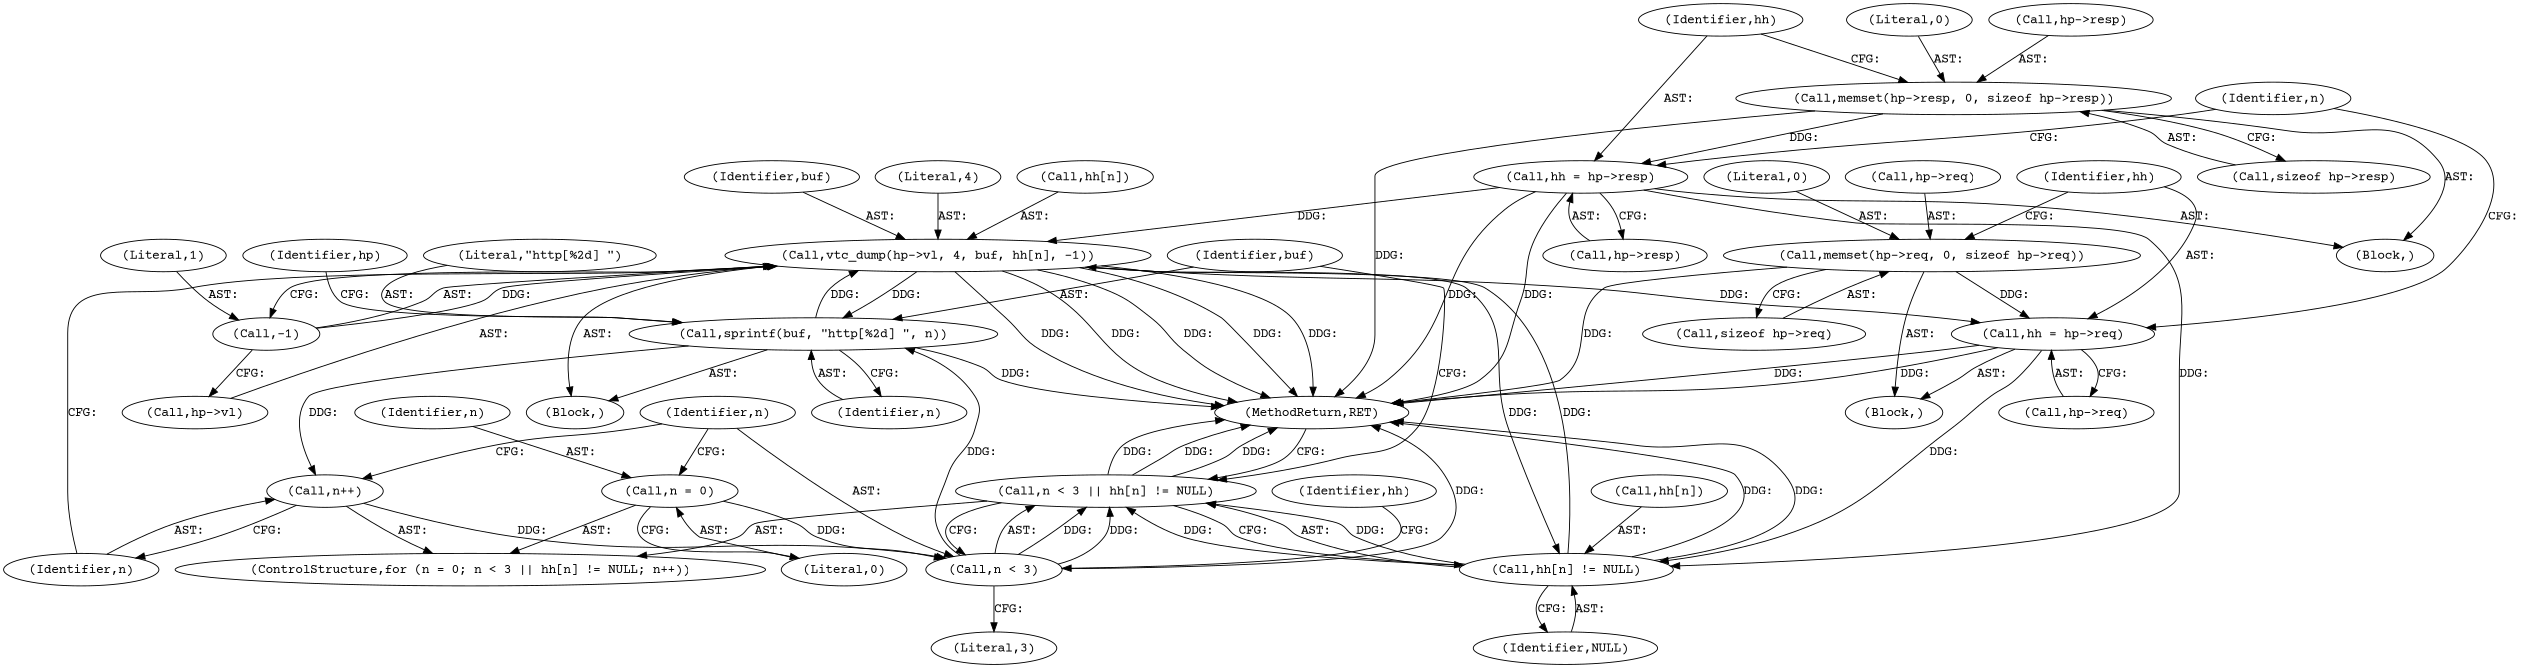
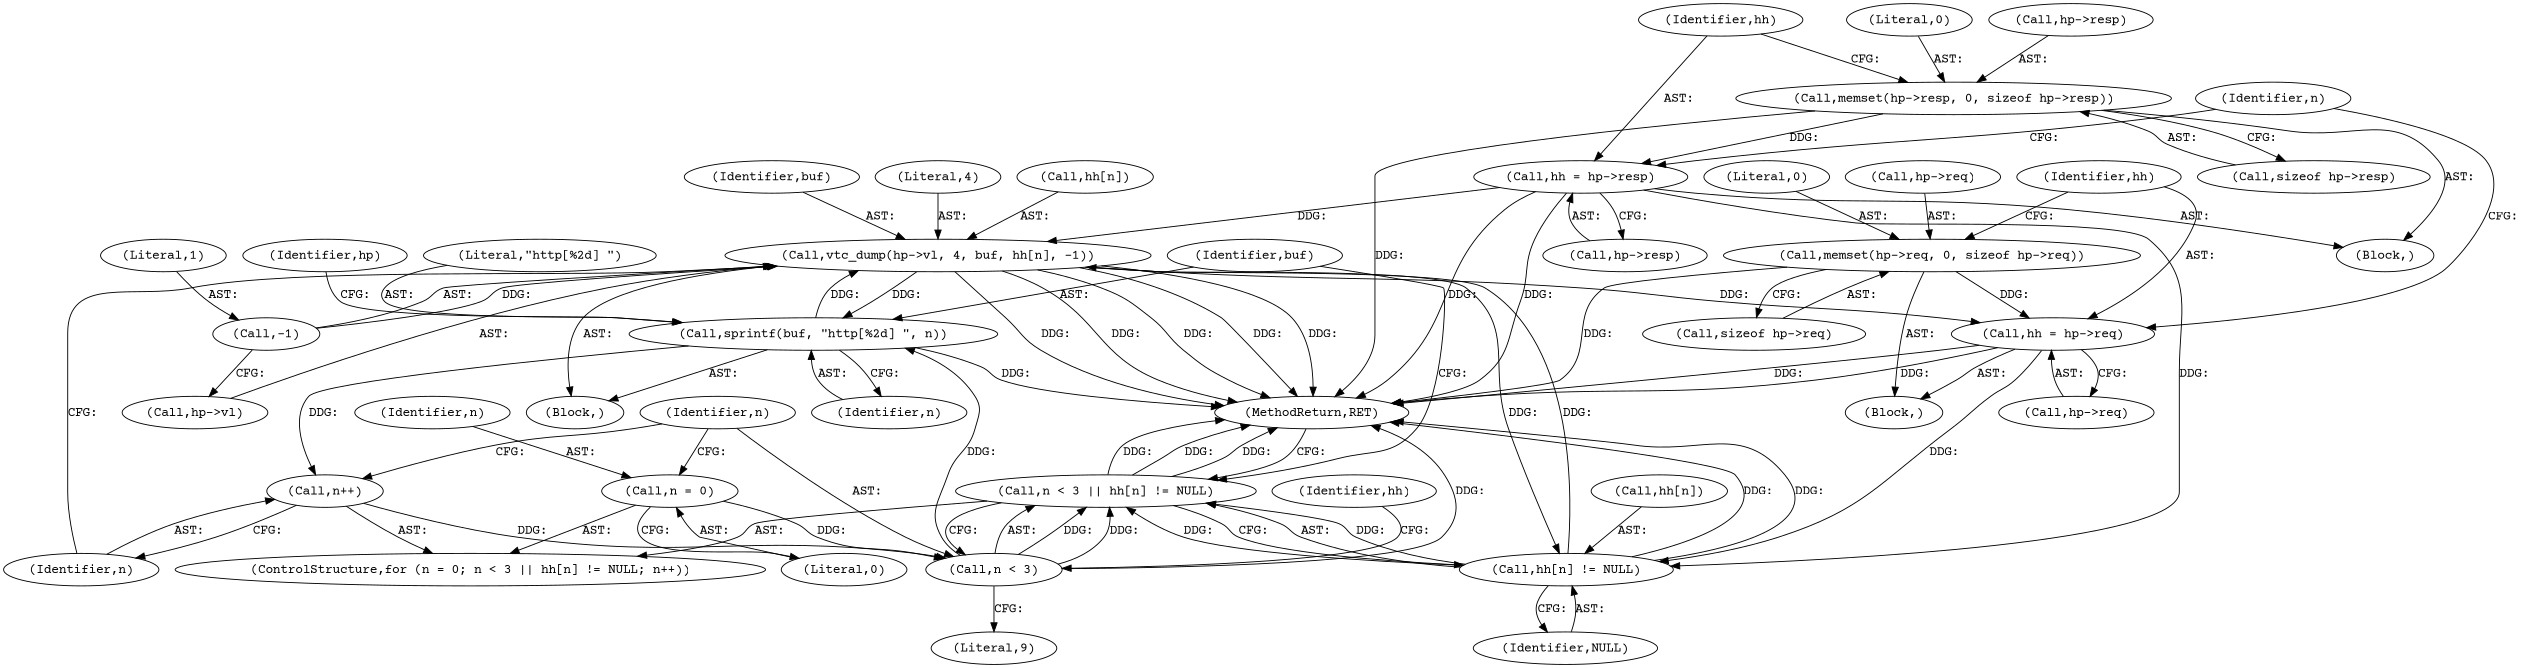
(518, 272) -> none
(994, 648) -> (994, 648)
